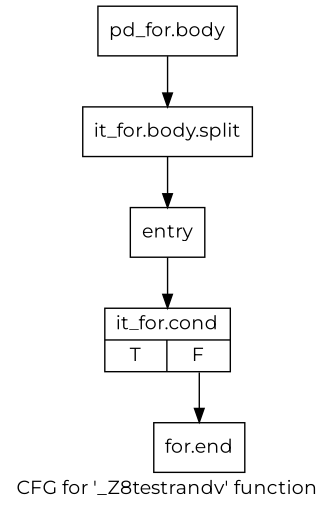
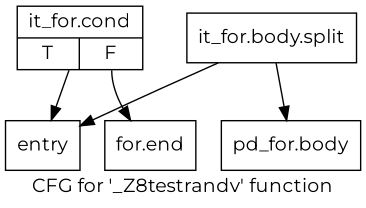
(168, 75) -> (280, 85)
(168, 276) -> (63, 88)
